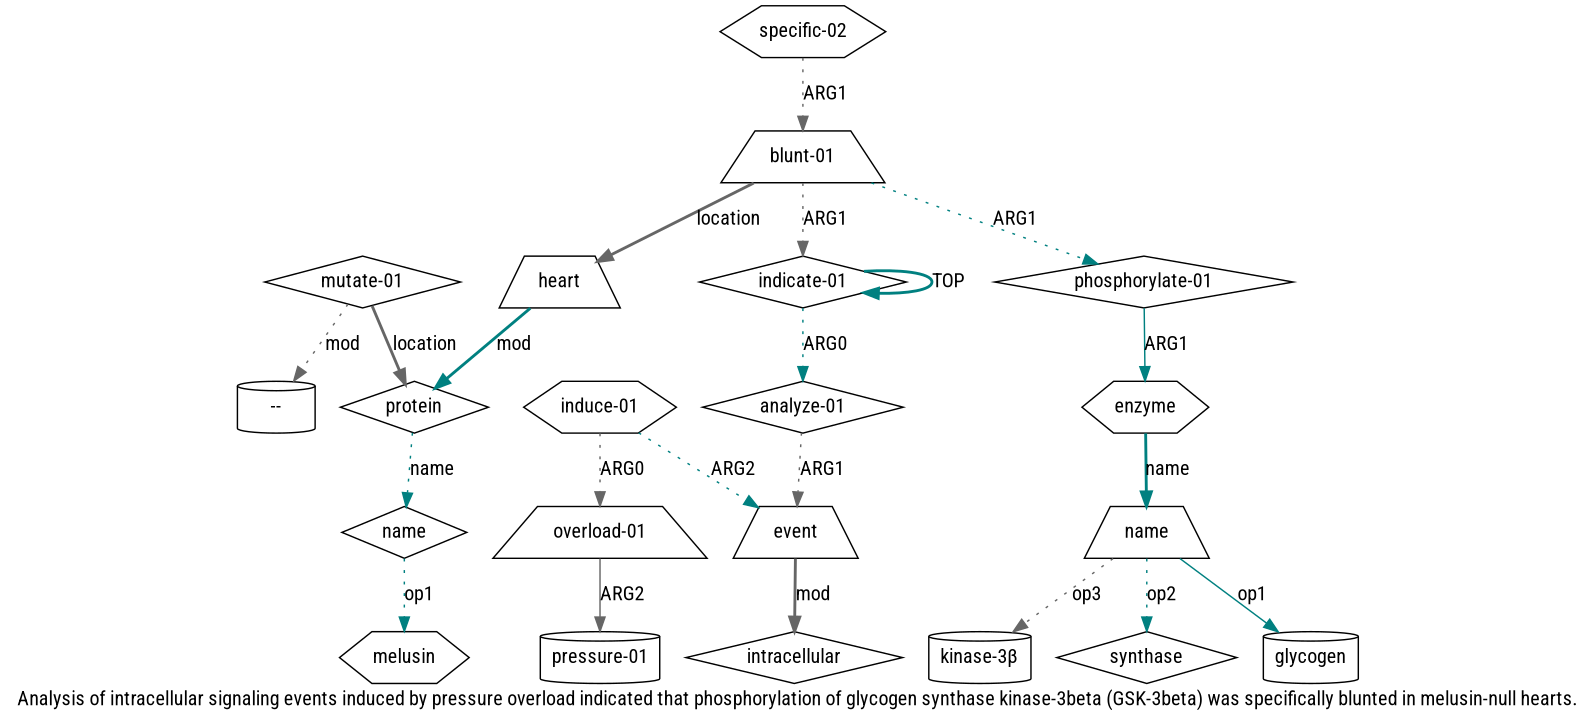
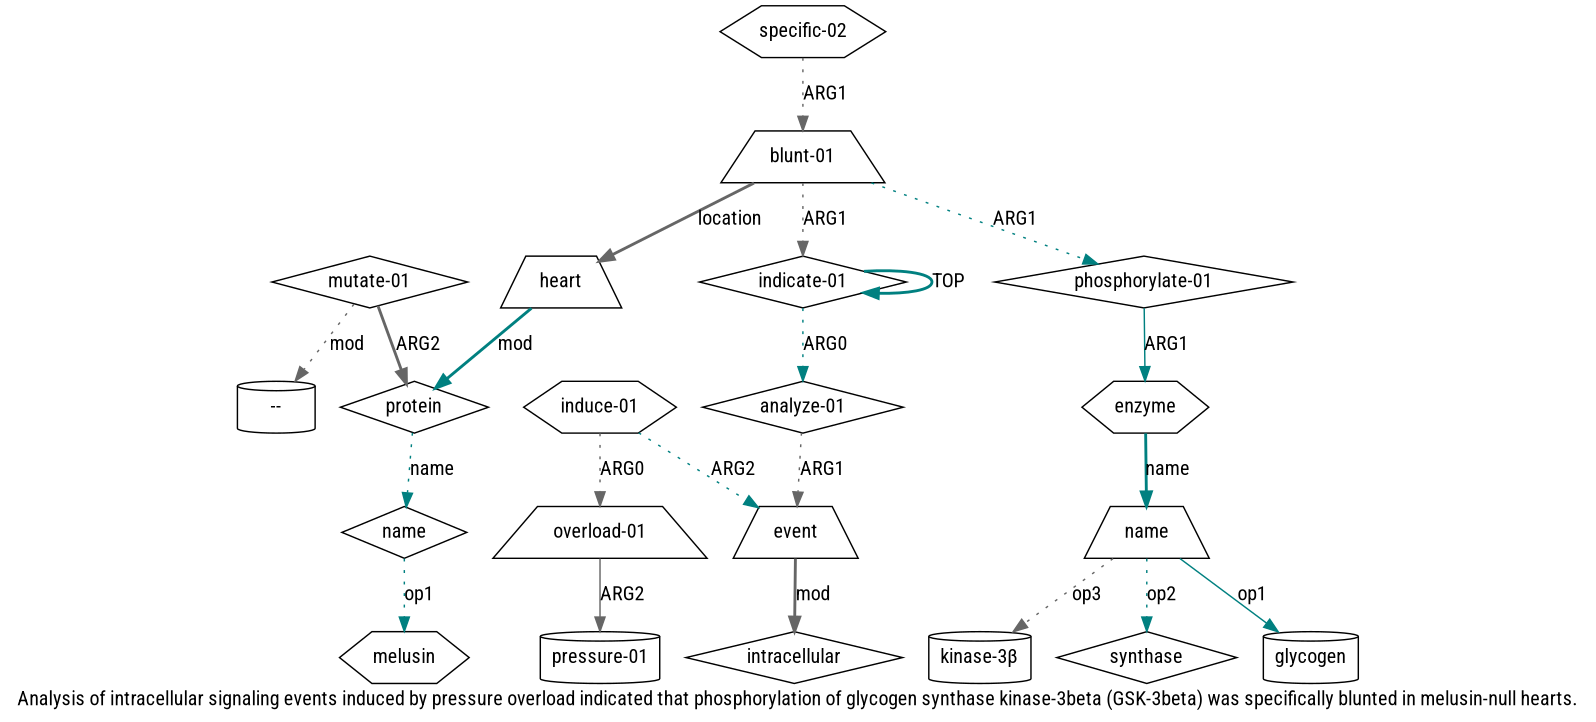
(425, 345) -> (418, 345)
